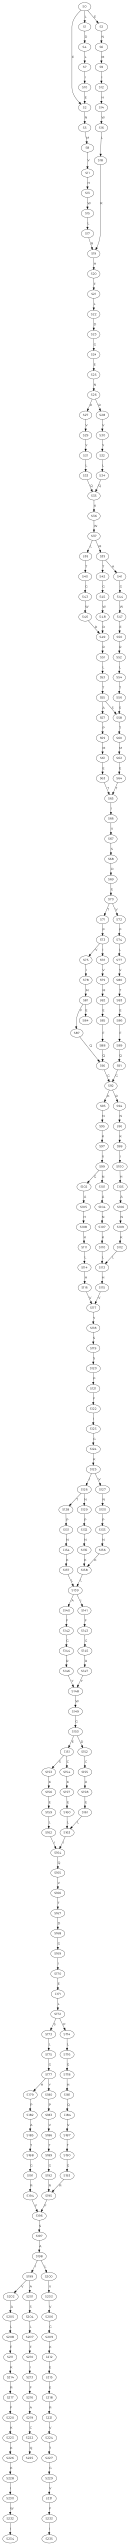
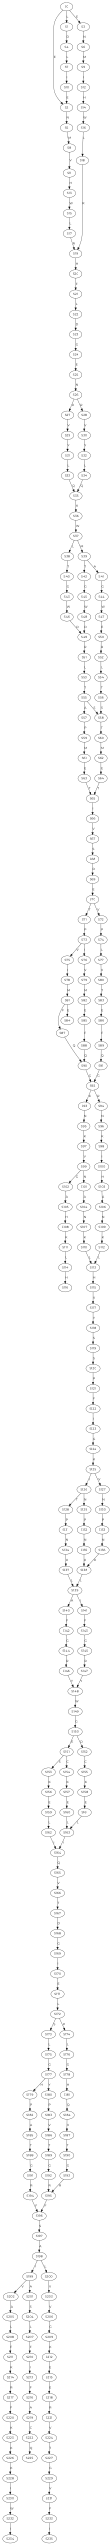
(89, 1297) -> none
